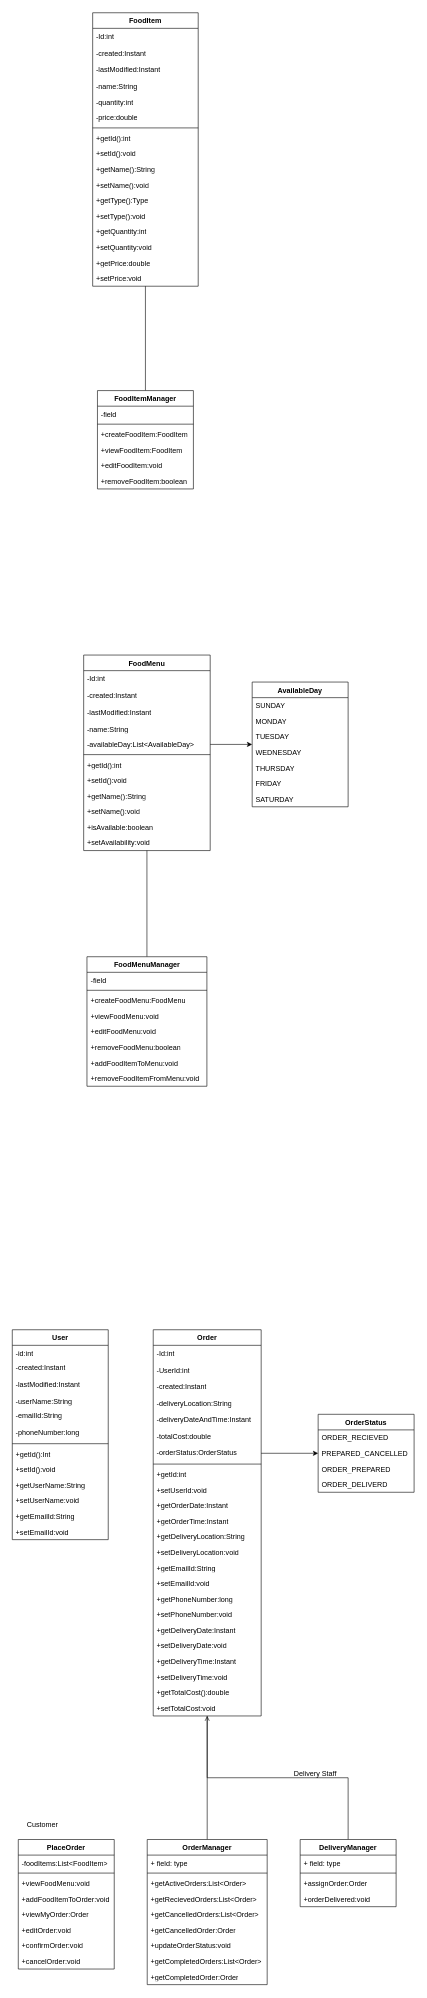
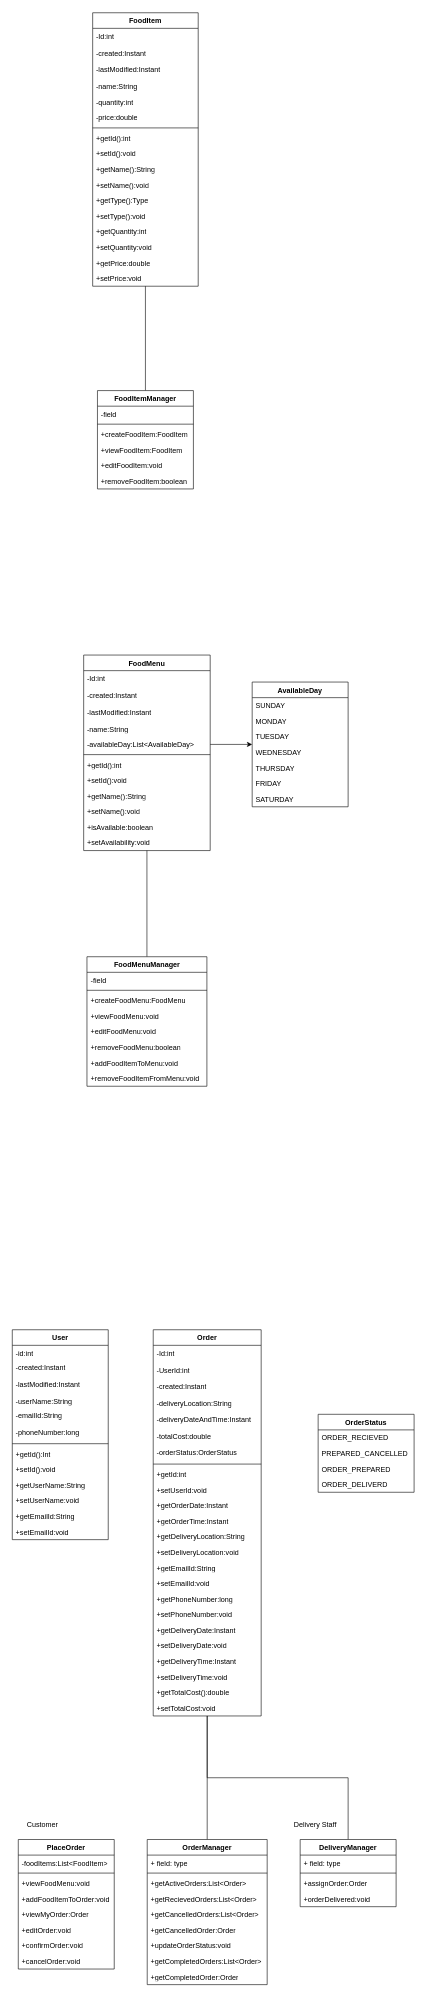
(312, 1454) -> none
(315, 1774) -> (315, 1825)
(318, 1778) -> (318, 1778)
